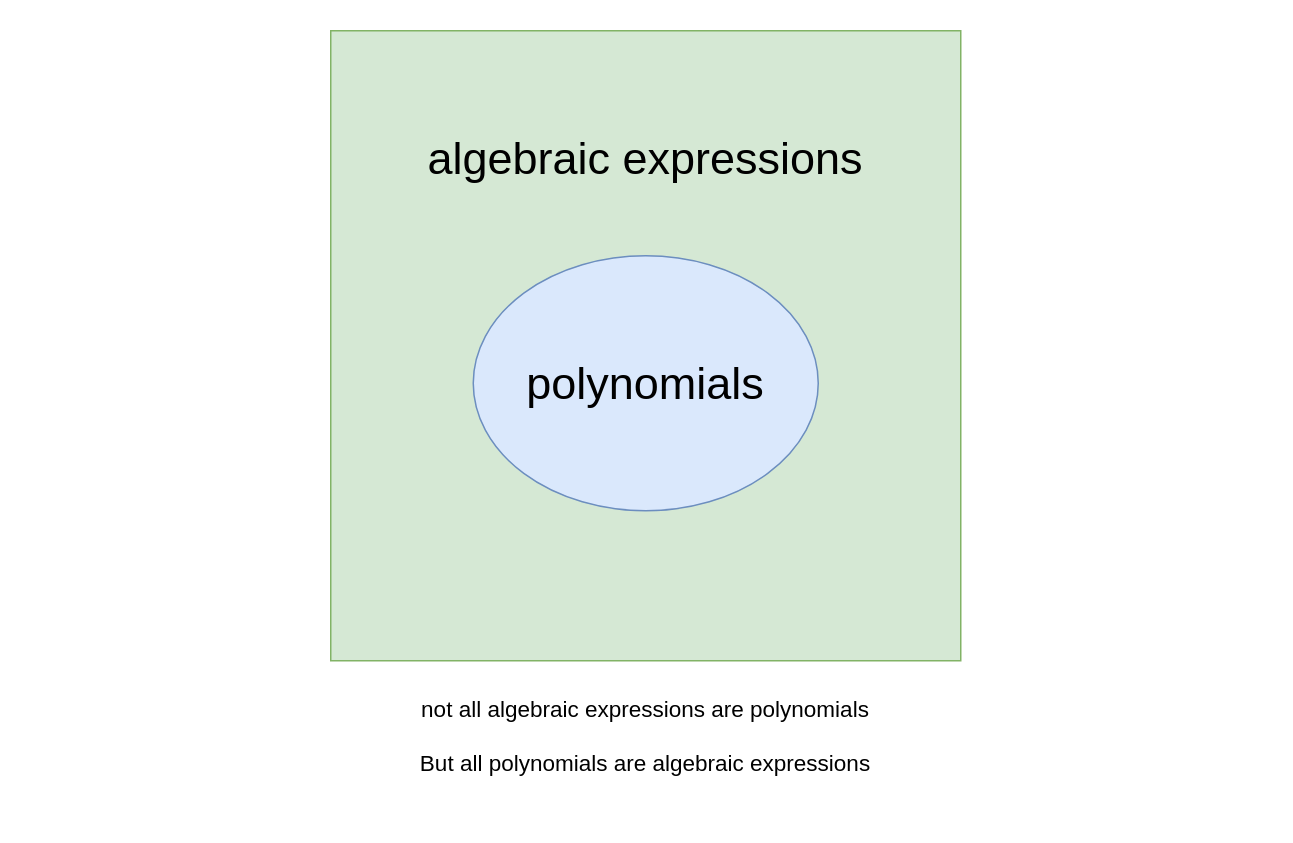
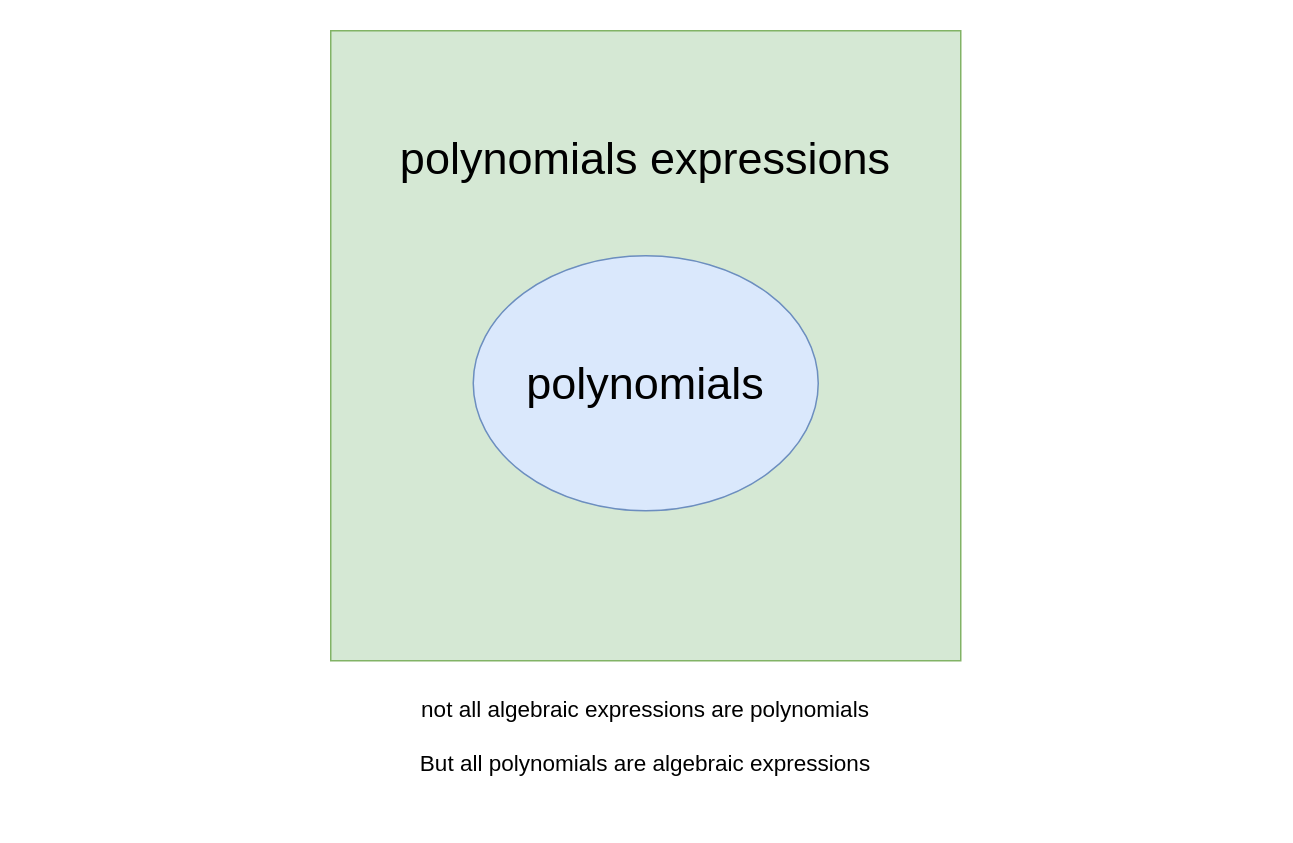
(646, 158) -> (646, 158)
